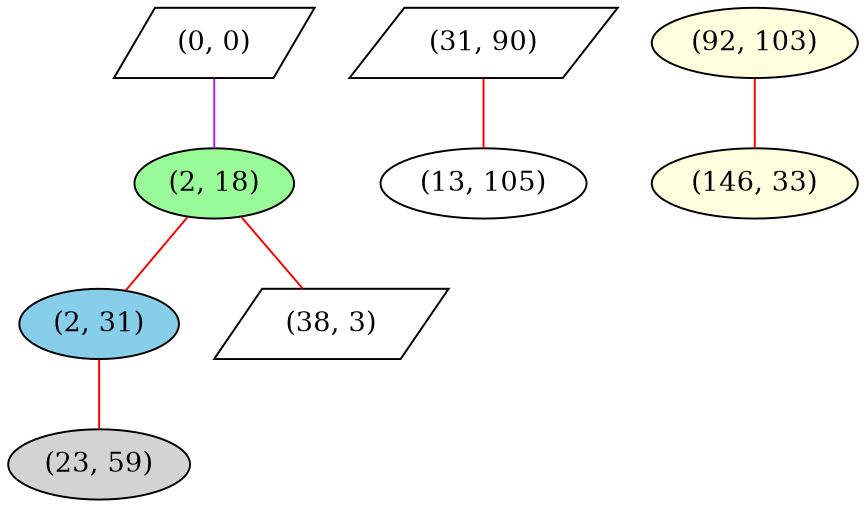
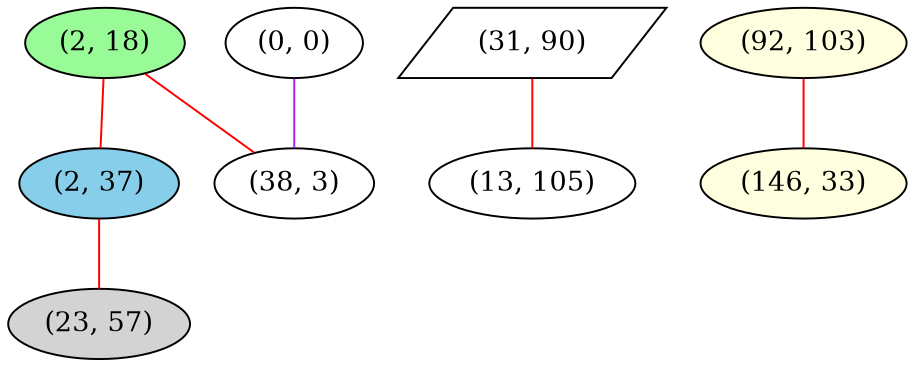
(214, 43) -> (294, 43)
(214, 113) -> (294, 113)
(99, 324) -> (99, 183)
(331, 324) -> (294, 183)
(99, 464) -> (99, 324)
